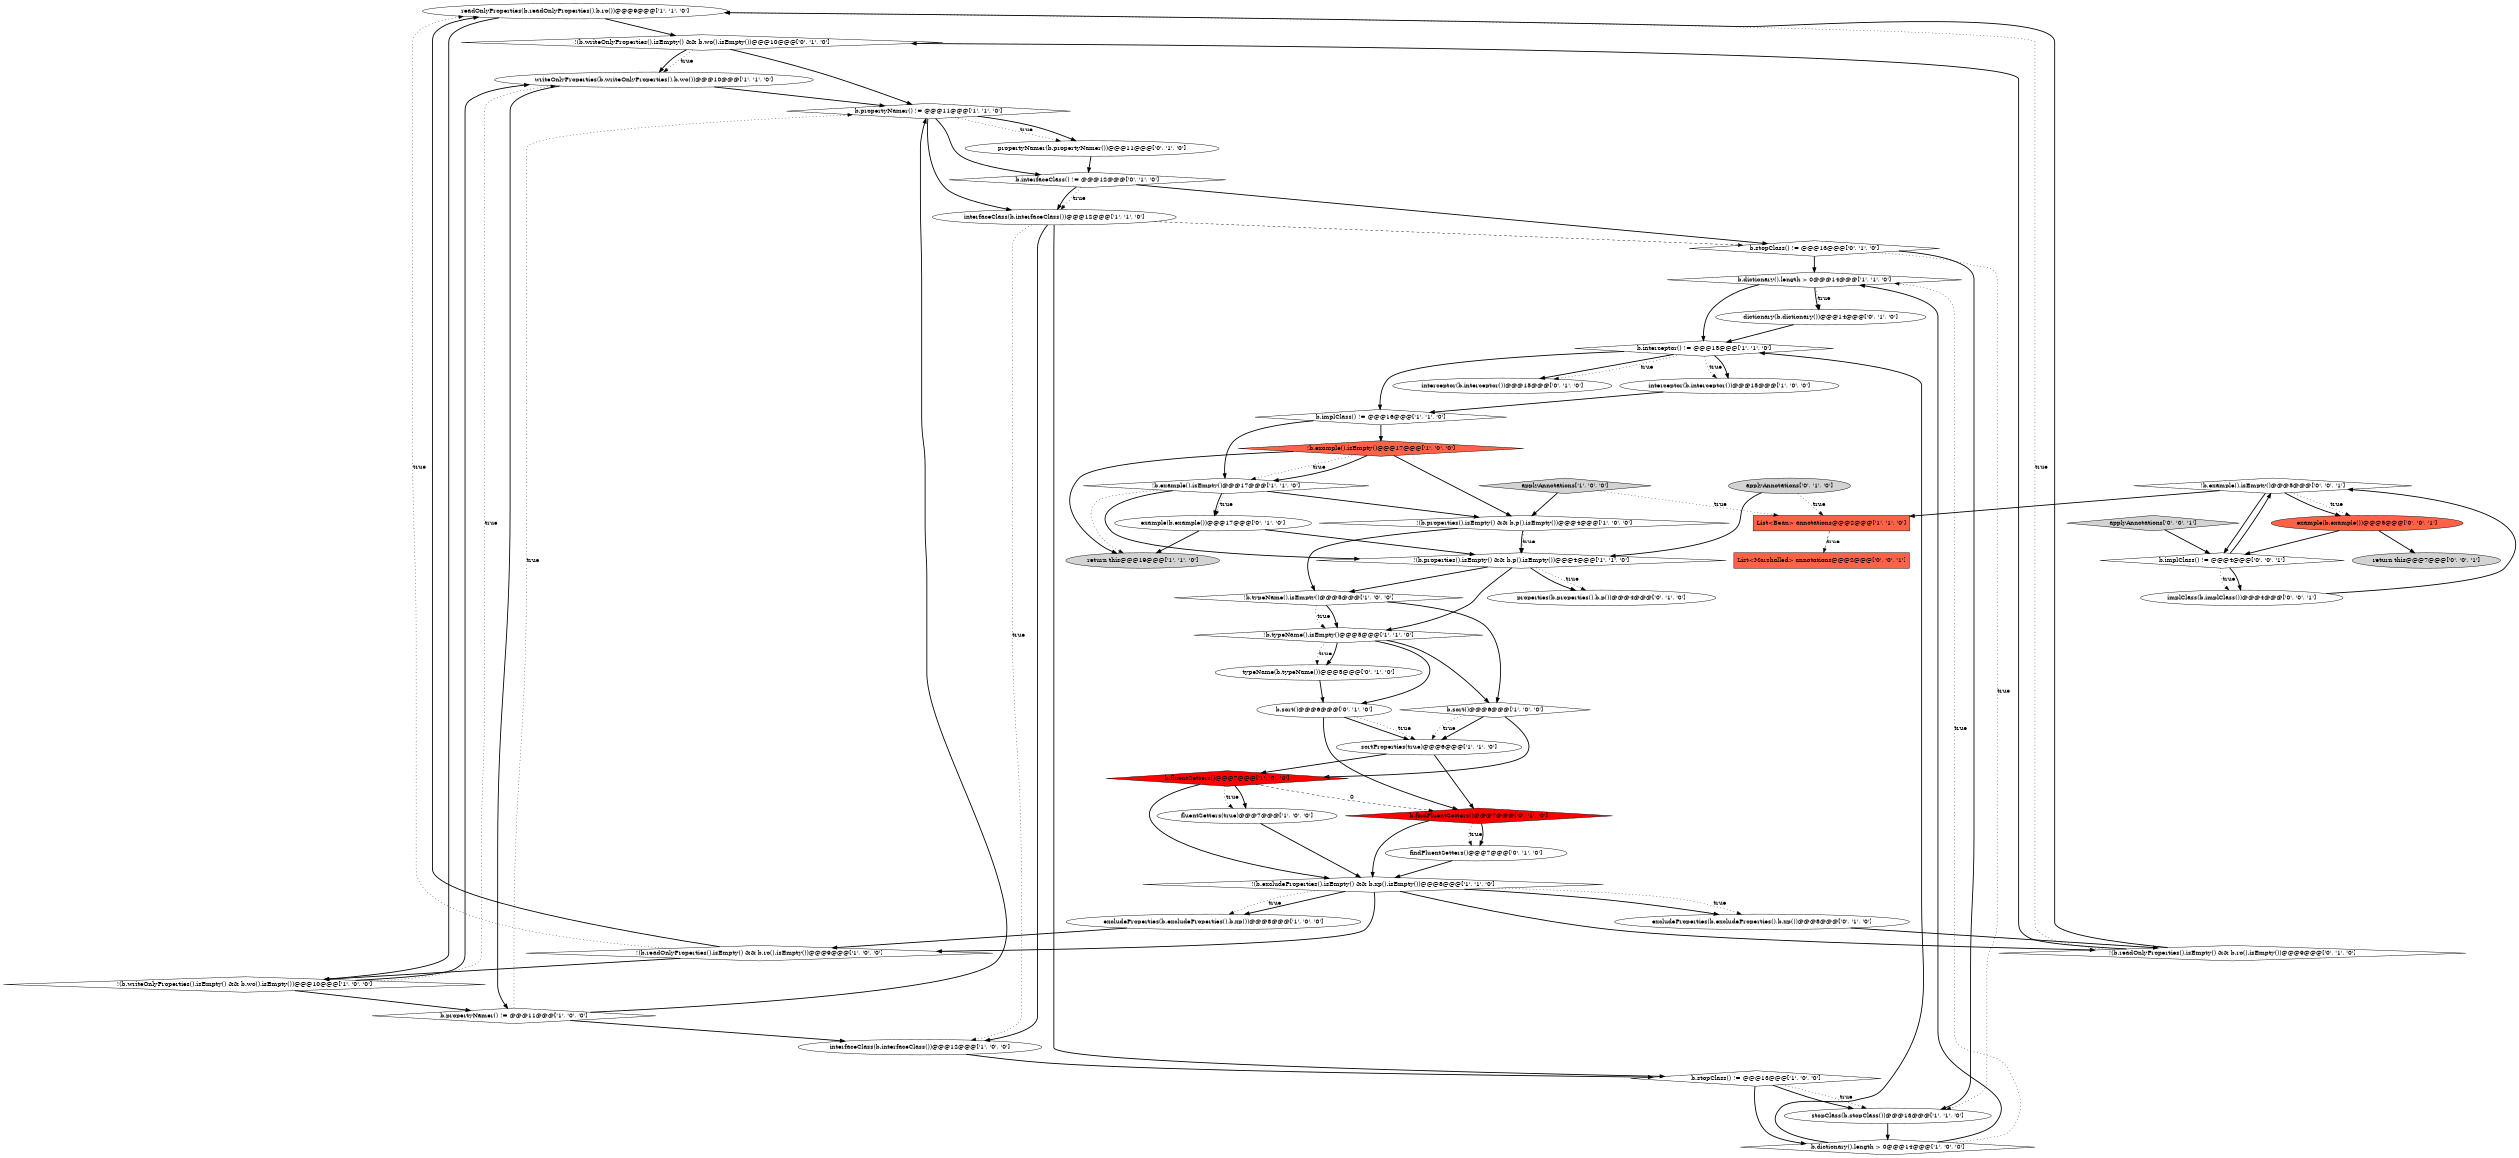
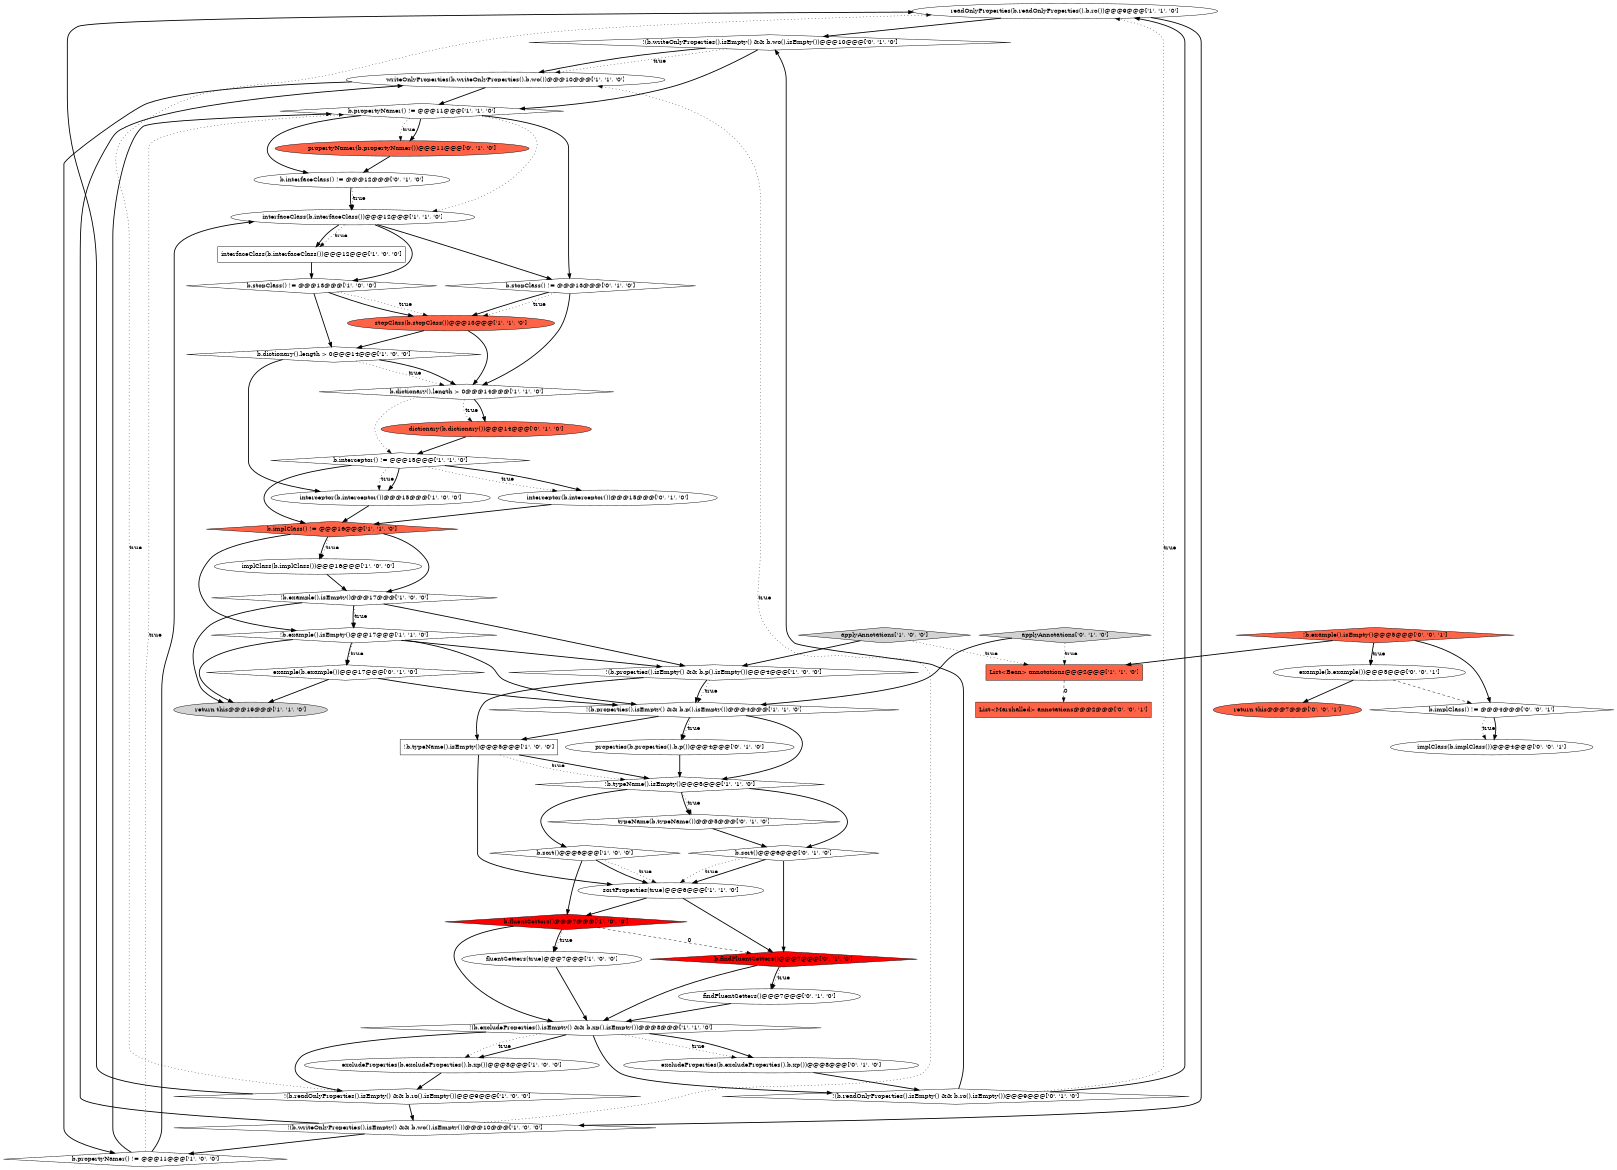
(1092, 148) -> (402, 148)
(1087, 180) -> (352, 180)
(943, 185) -> (523, 168)
(1450, 214) -> (569, 162)
(1446, 233) -> (462, 251)
(1721, 301) -> (382, 416)
(1821, 317) -> (486, 429)
none -> (487, 353)
(1381, 417) -> (332, 529)
(1381, 448) -> (354, 598)
(1789, 486) -> (1065, 635)
(2273, 486) -> (1375, 635)
(1098, 501) -> (221, 654)
none -> (465, 514)
(1213, 523) -> (345, 673)
(2153, 523) -> none
(2367, 523) -> (1369, 673)
(2250, 526) -> none
(1833, 542) -> (1066, 691)
(2294, 542) -> (1430, 691)
(2511, 557) -> none
(2426, 560) -> (1287, 710)
none -> (318, 566)
(1319, 598) -> (479, 747)
(1474, 619) -> (492, 864)
(1319, 673) -> (694, 822)
(1324, 710) -> (784, 853)
(1922, 751) -> (248, 439)
none -> (680, 764)
(705, 1031) -> (166, 661)
(920, 1047) -> (312, 254)
(1888, 1116) -> (451, 323)
